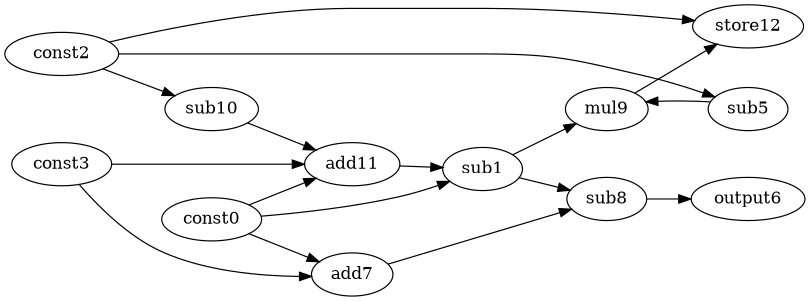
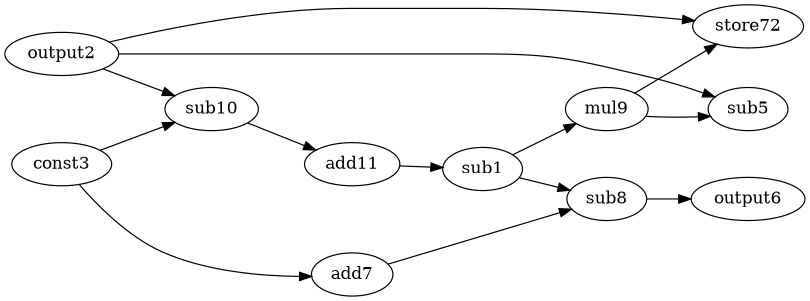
(748, 26) -> (748, 26)
(62, 54) -> (62, 54)
(684, 101) -> (672, 117)
(202, 164) -> (132, 139)
(212, 219) -> none
